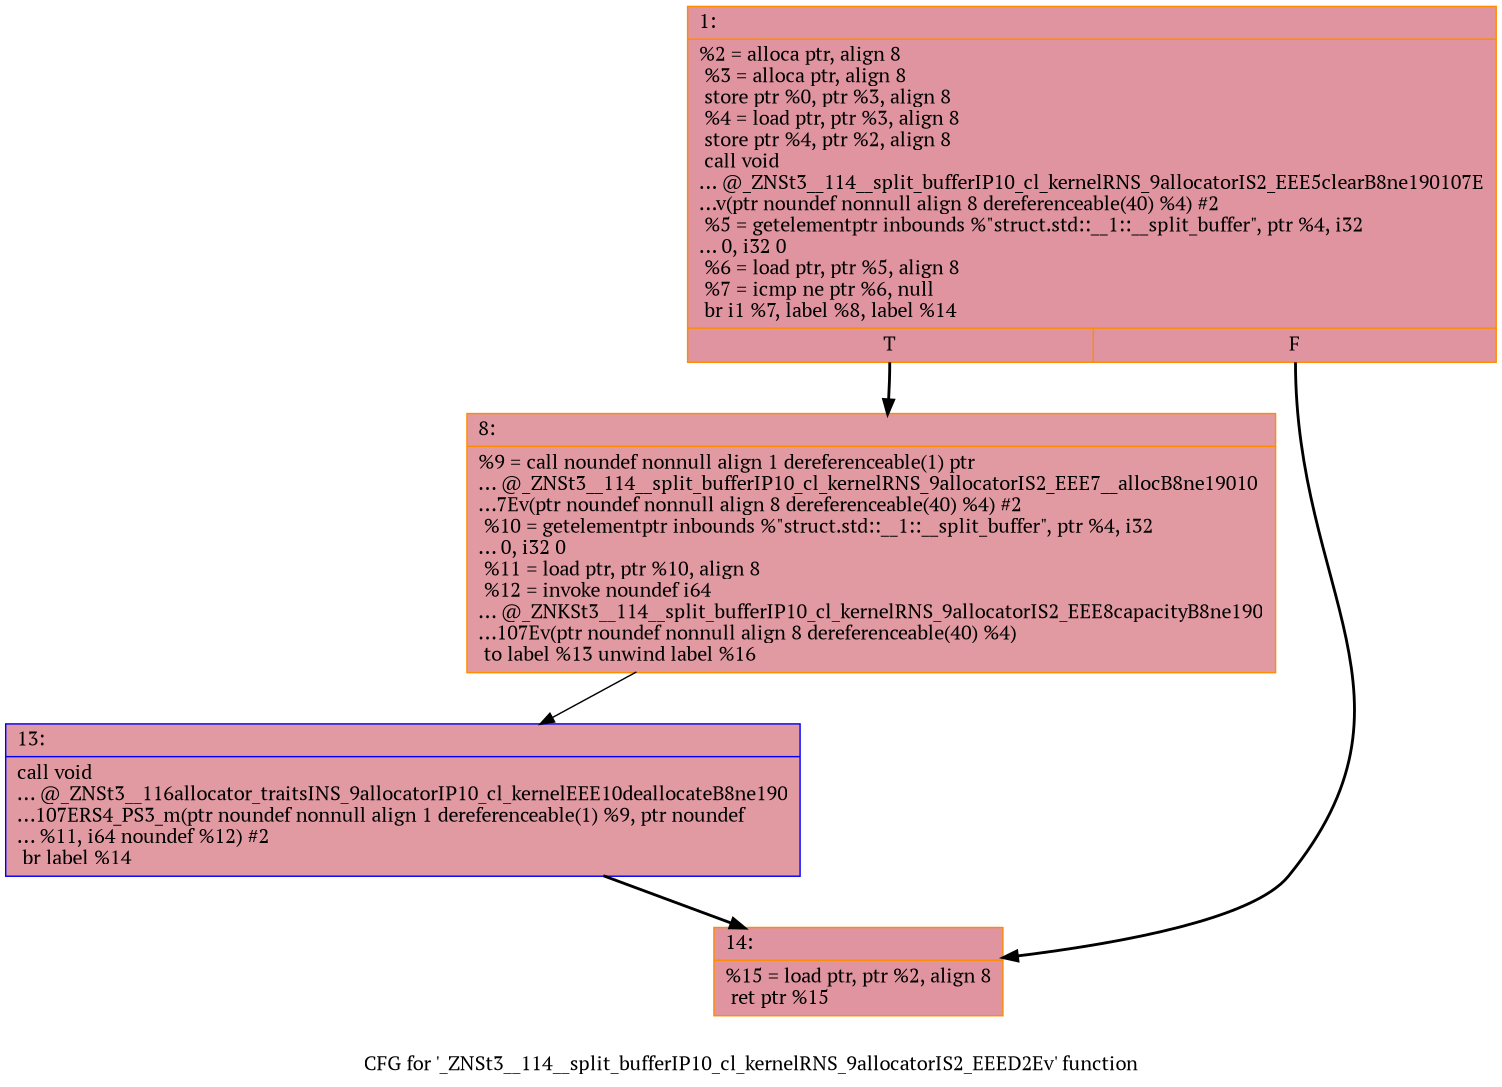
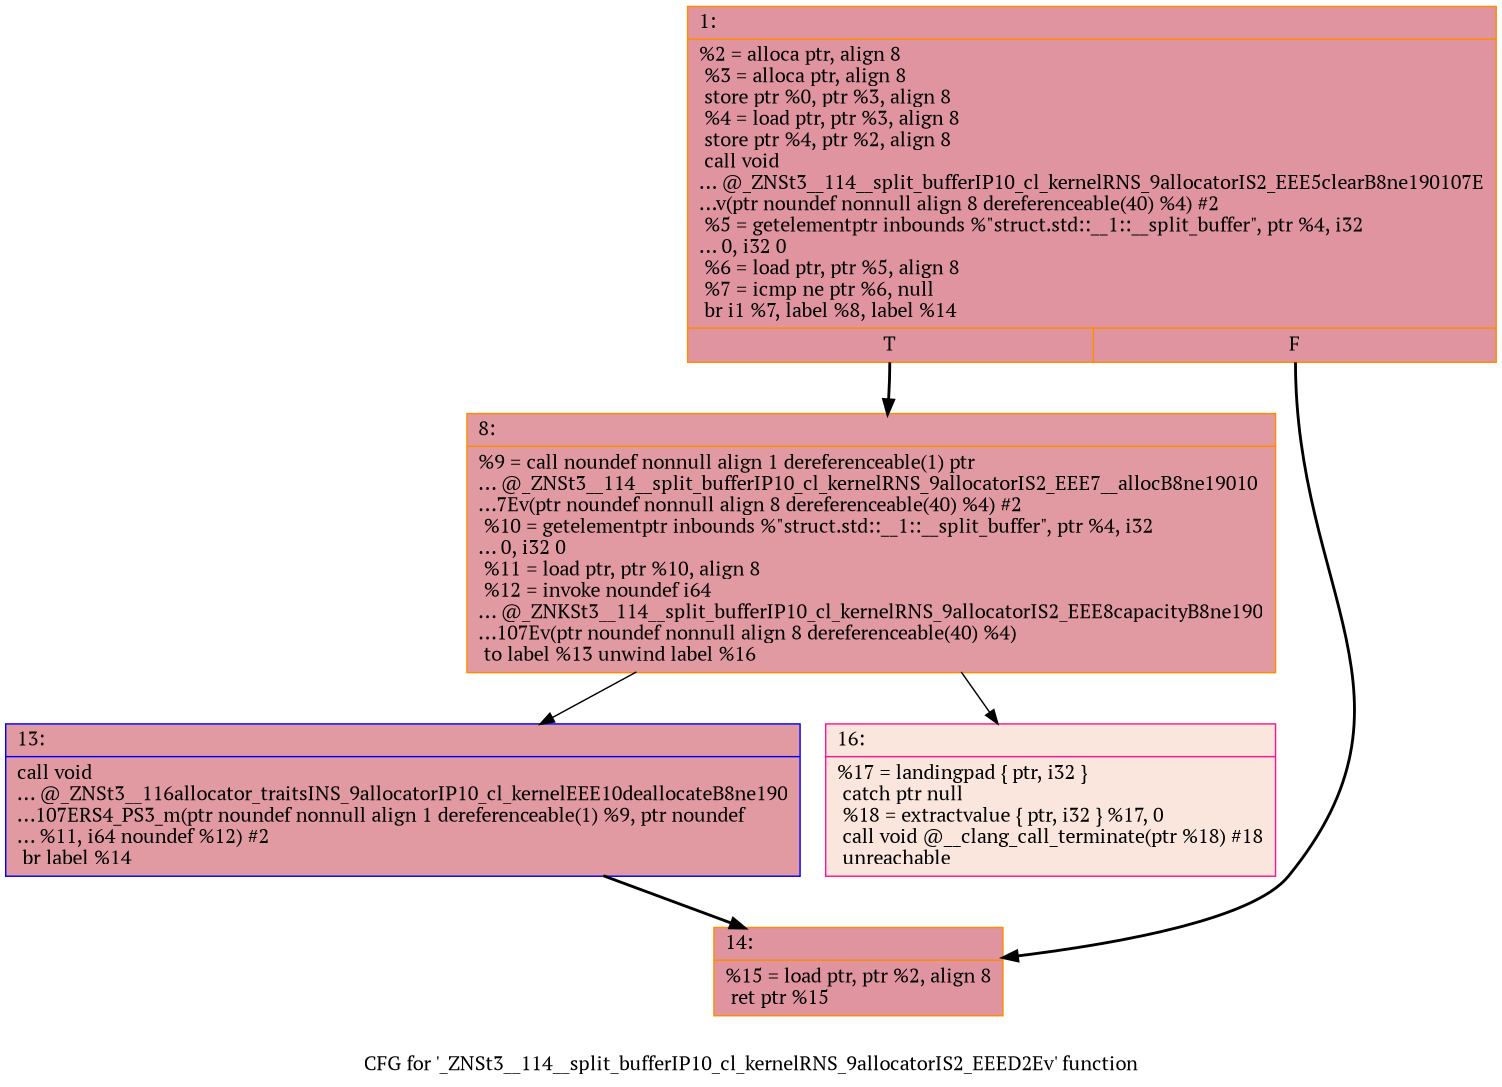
none -> (1051, 800)
